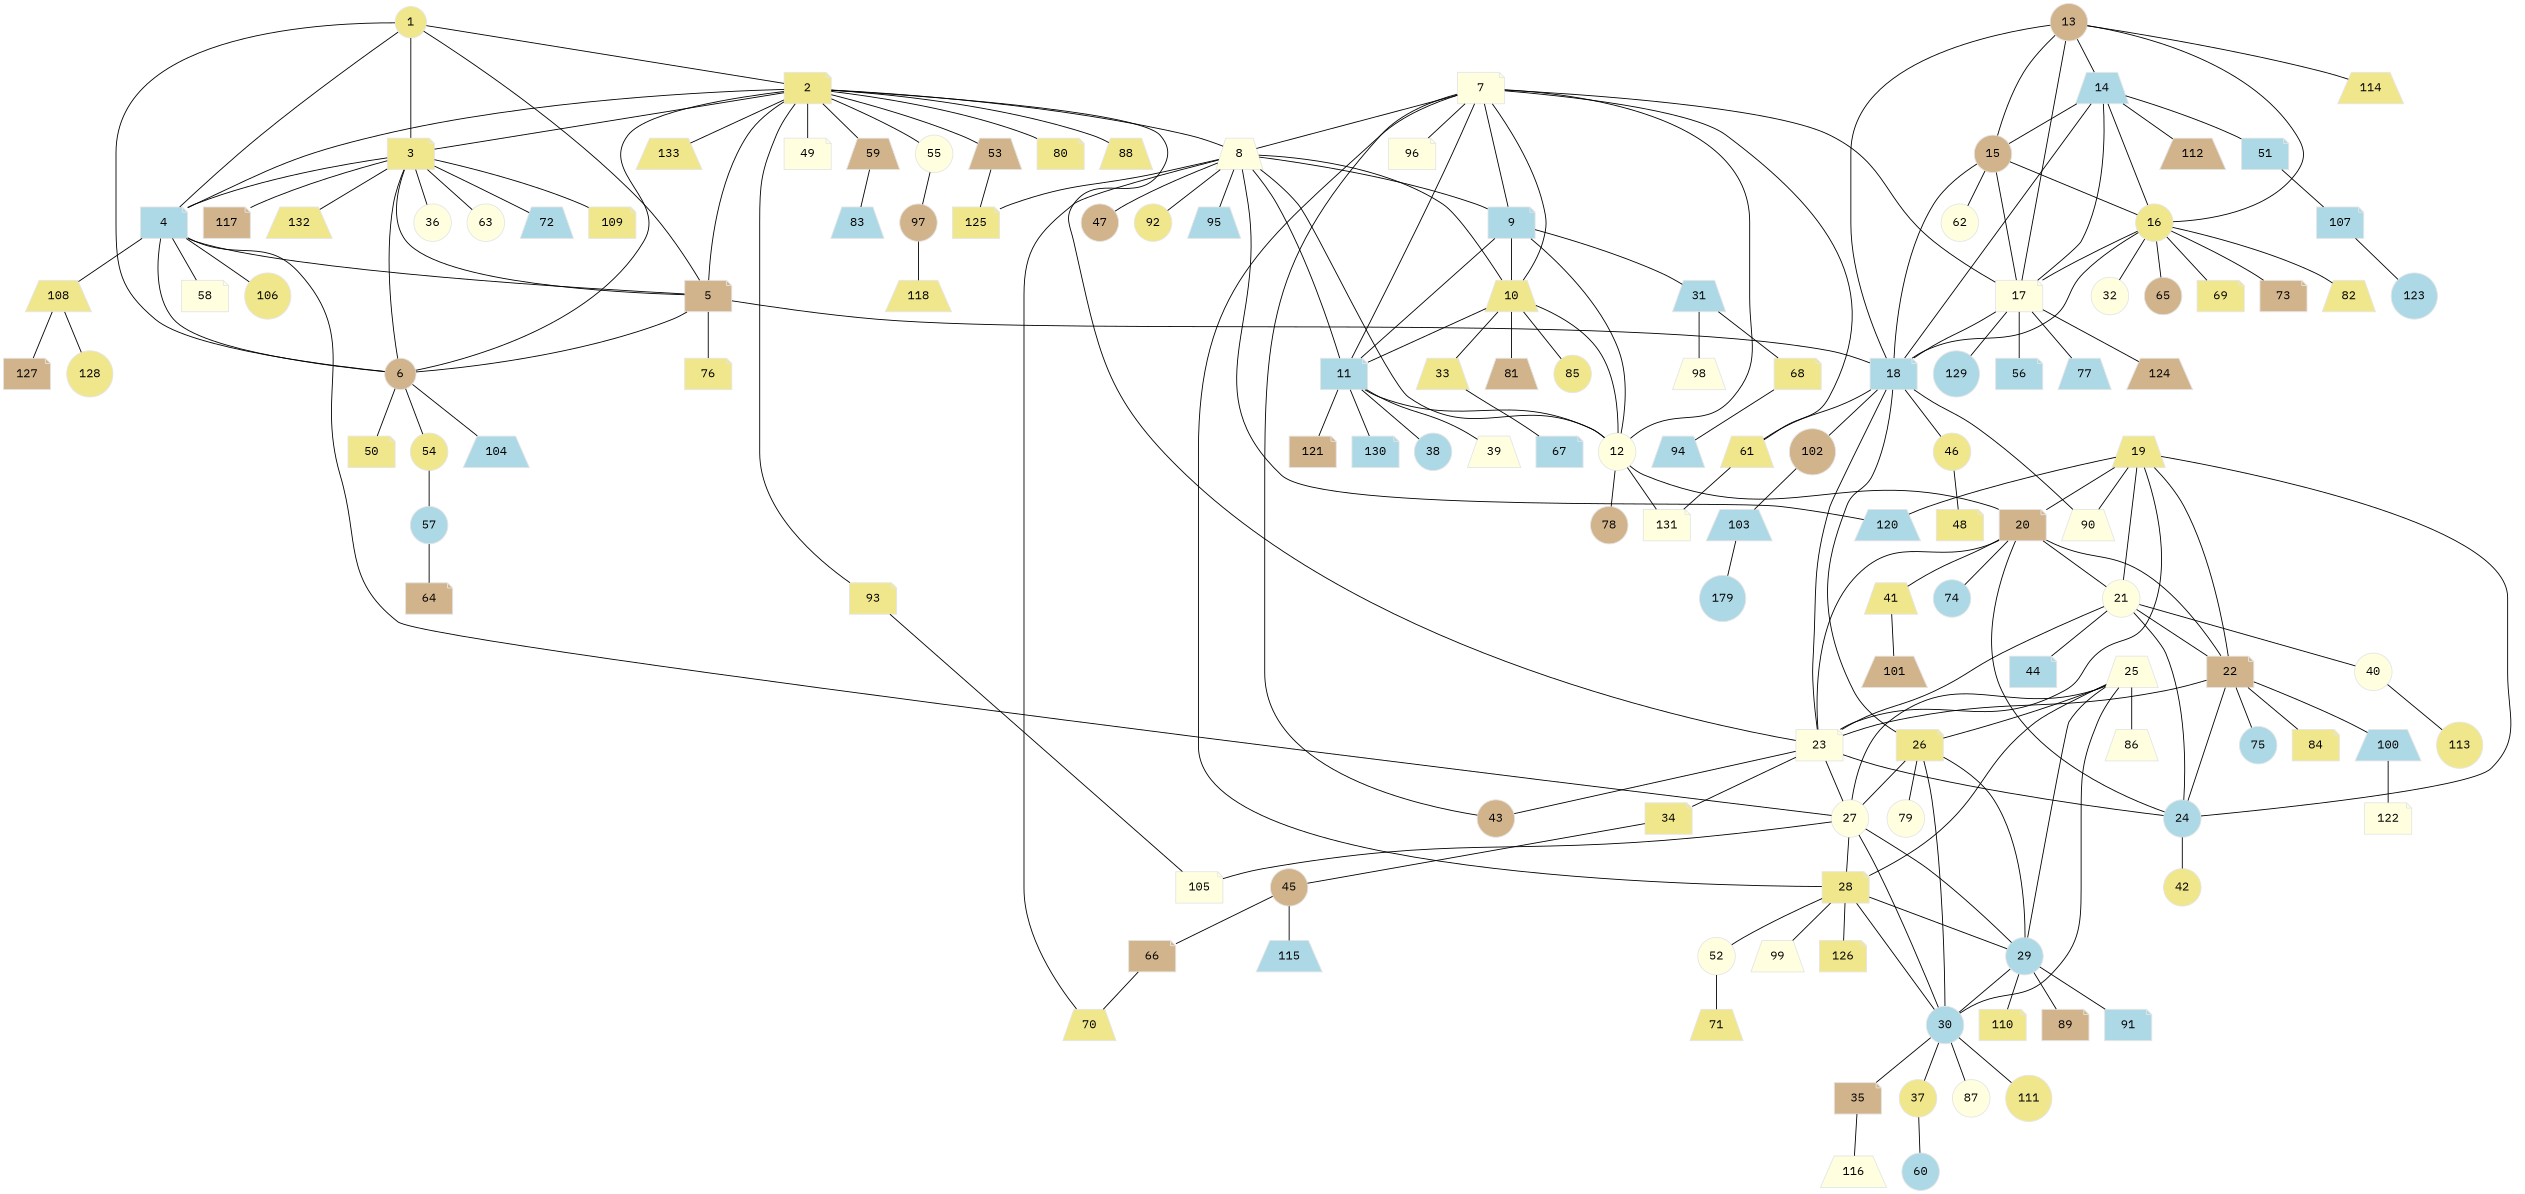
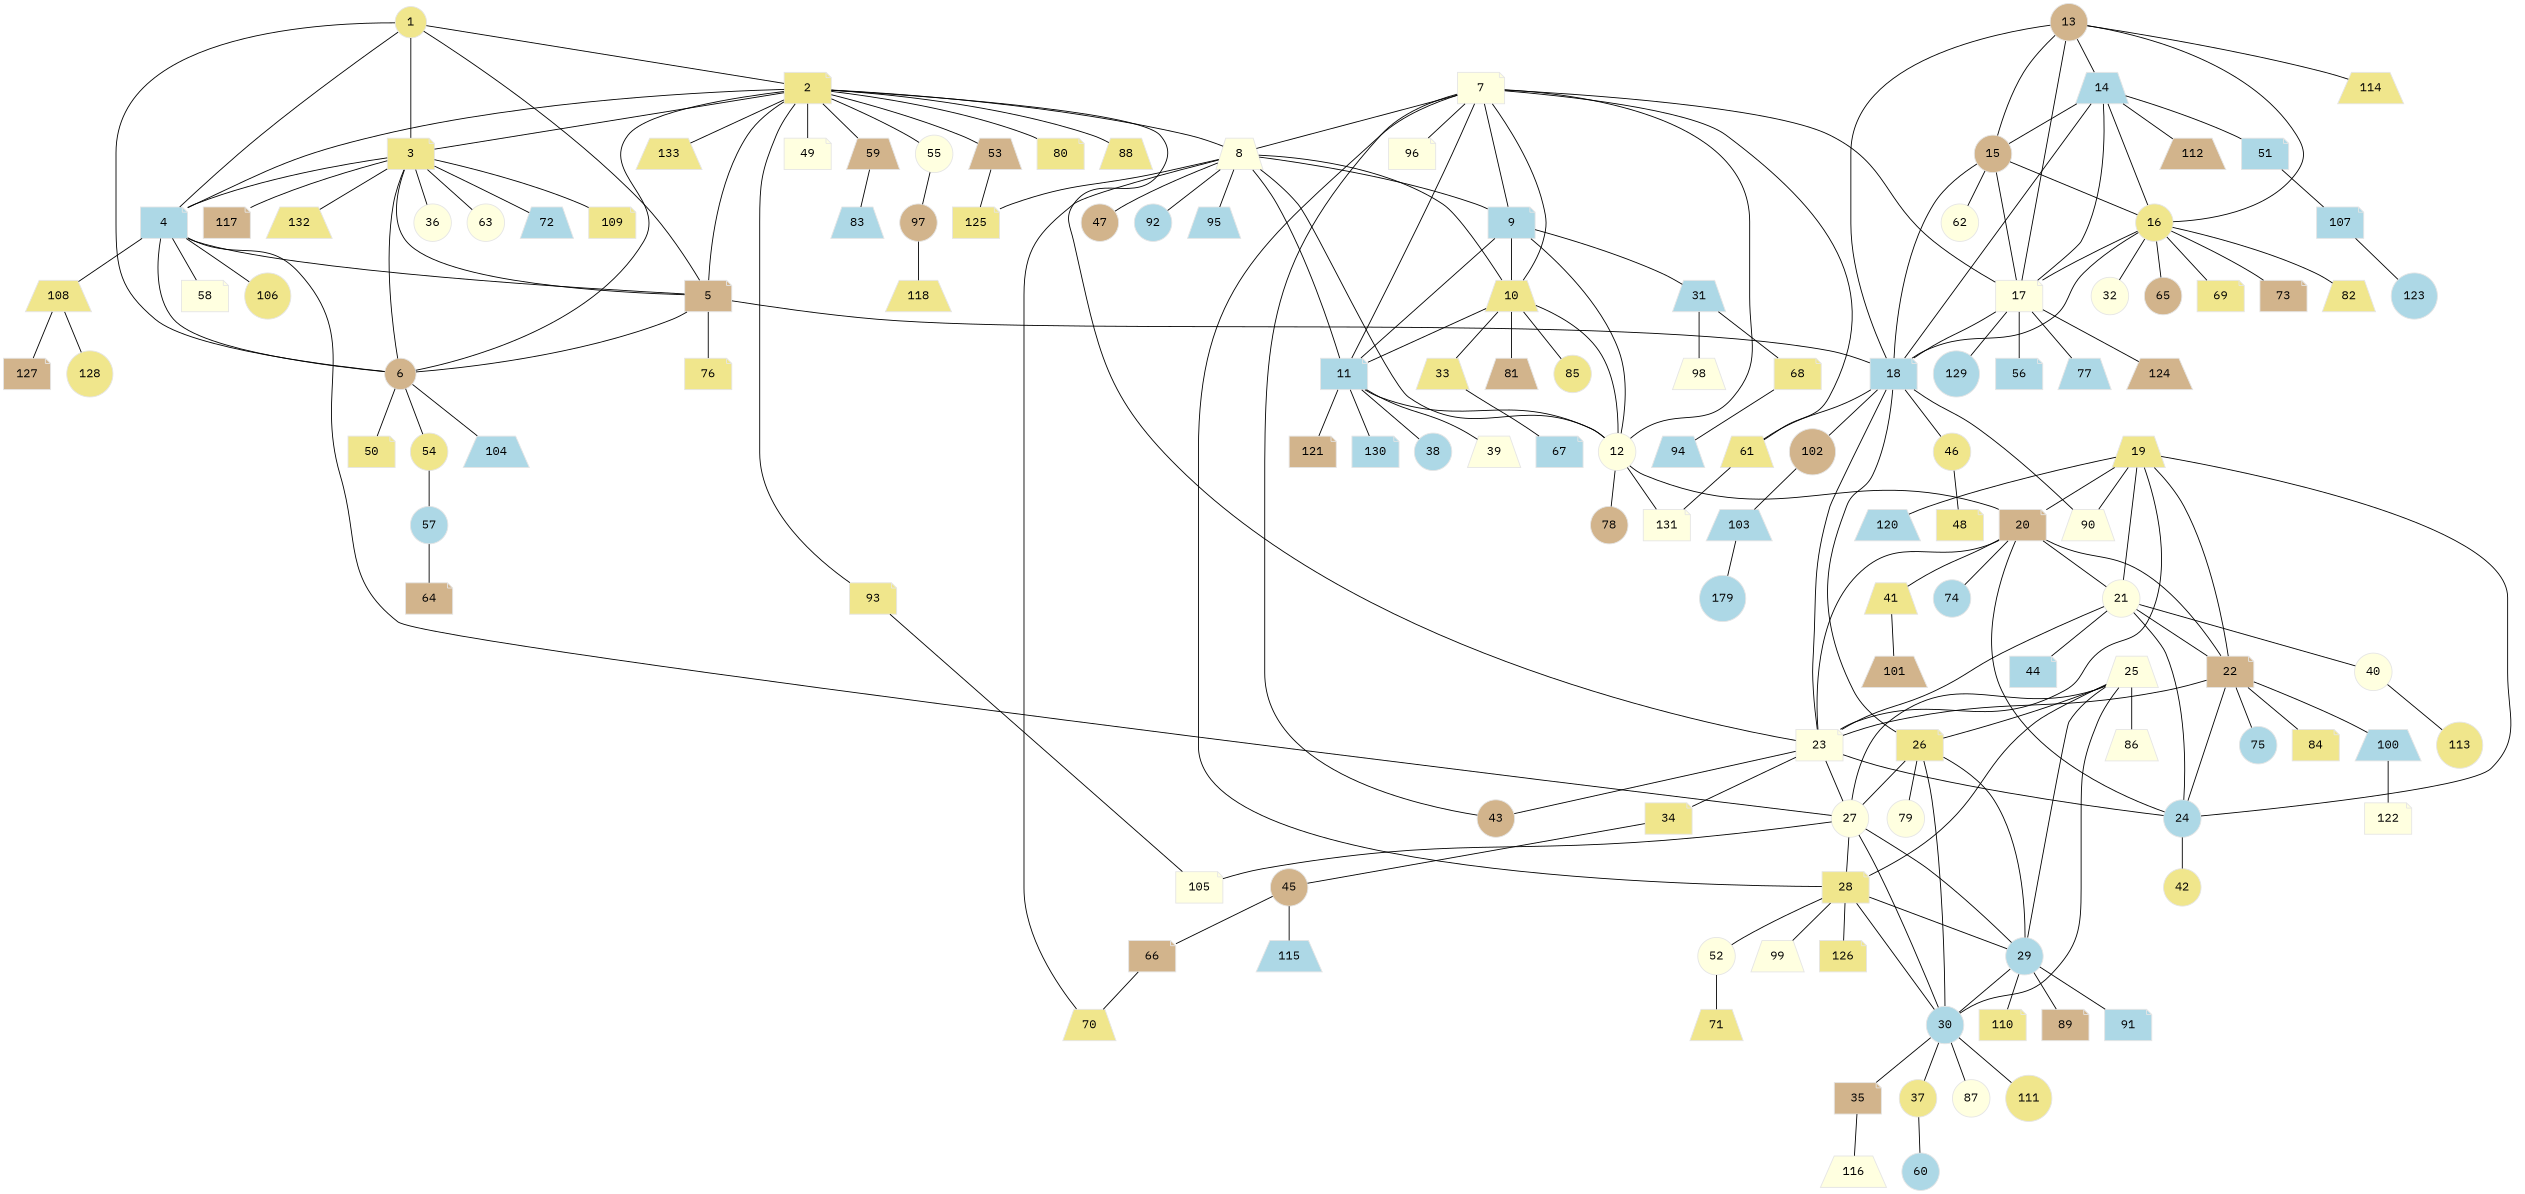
(1153, 223) -> (1153, 223)
(1412, 498) -> none
